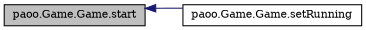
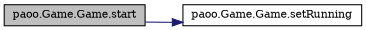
(169, 8) -> (159, 22)
